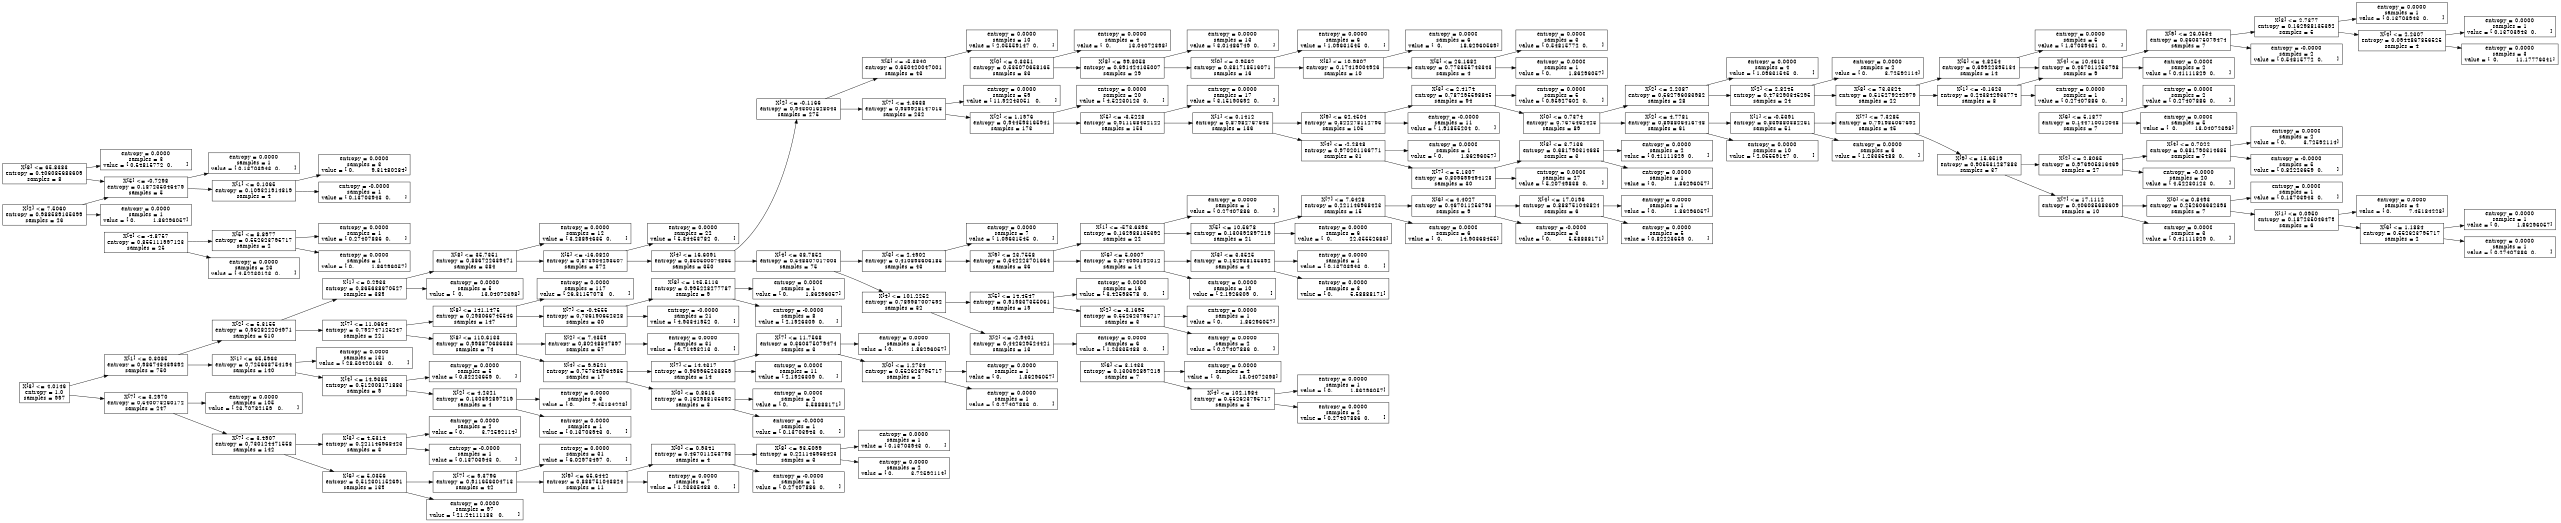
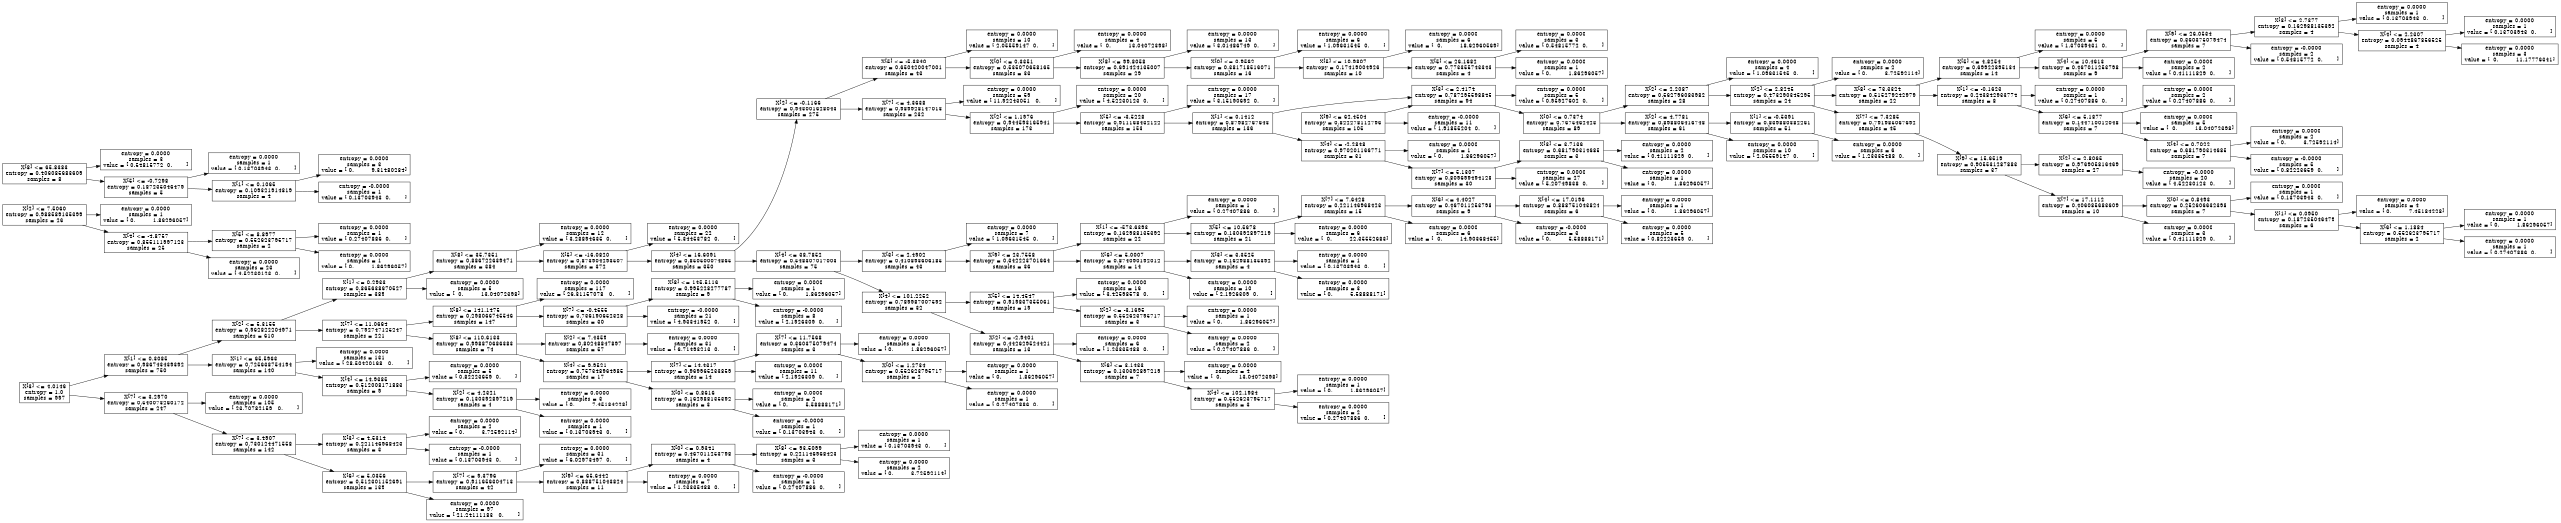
(2297, 27) -> (2297, 27)
none -> (956, 68)
(2028, 82) -> (2028, 109)
(1285, 123) -> (1340, 103)
(1823, 123) -> (1823, 109)
(2133, 158) -> (2133, 136)
(93, 202) -> (93, 228)
none -> (1065, 357)
